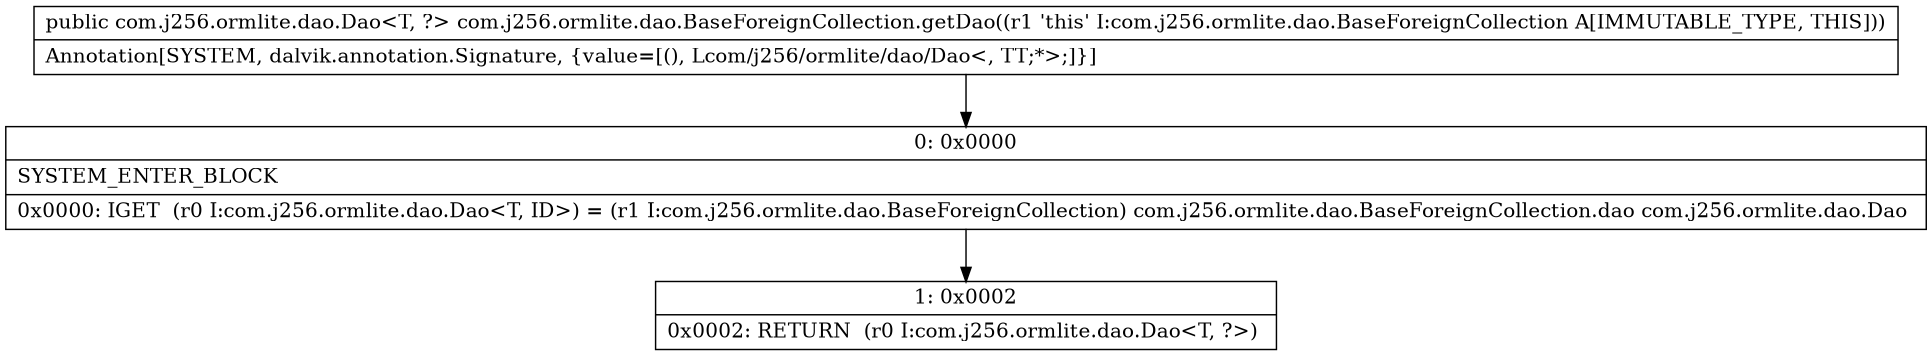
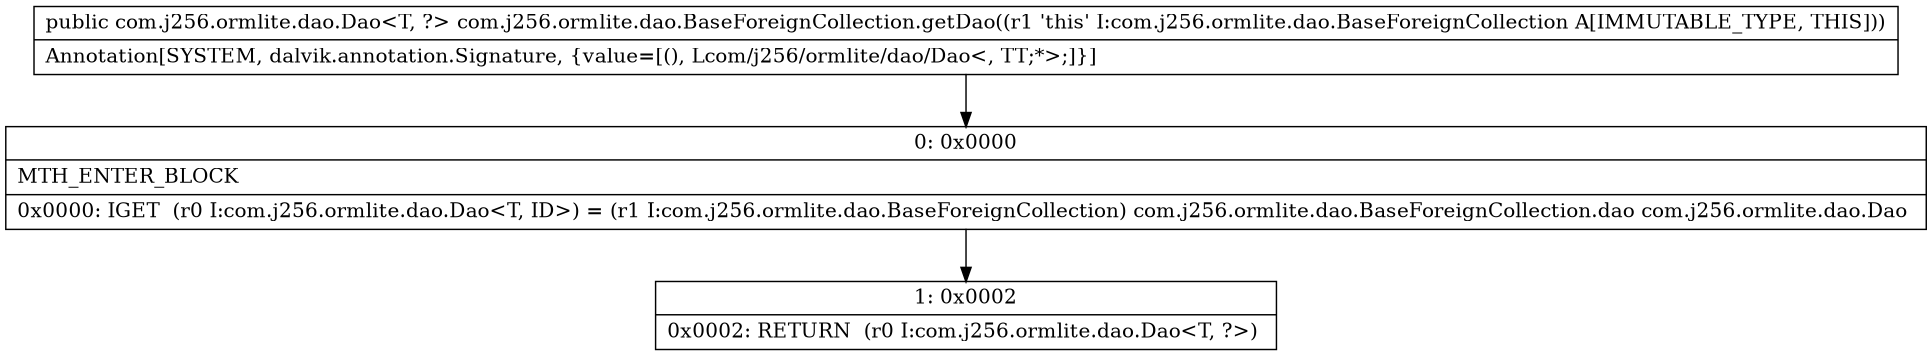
(148, 177) -> (129, 177)
